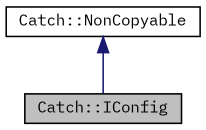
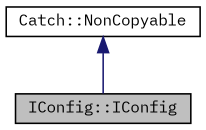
(103, 109) -> (103, 109)
